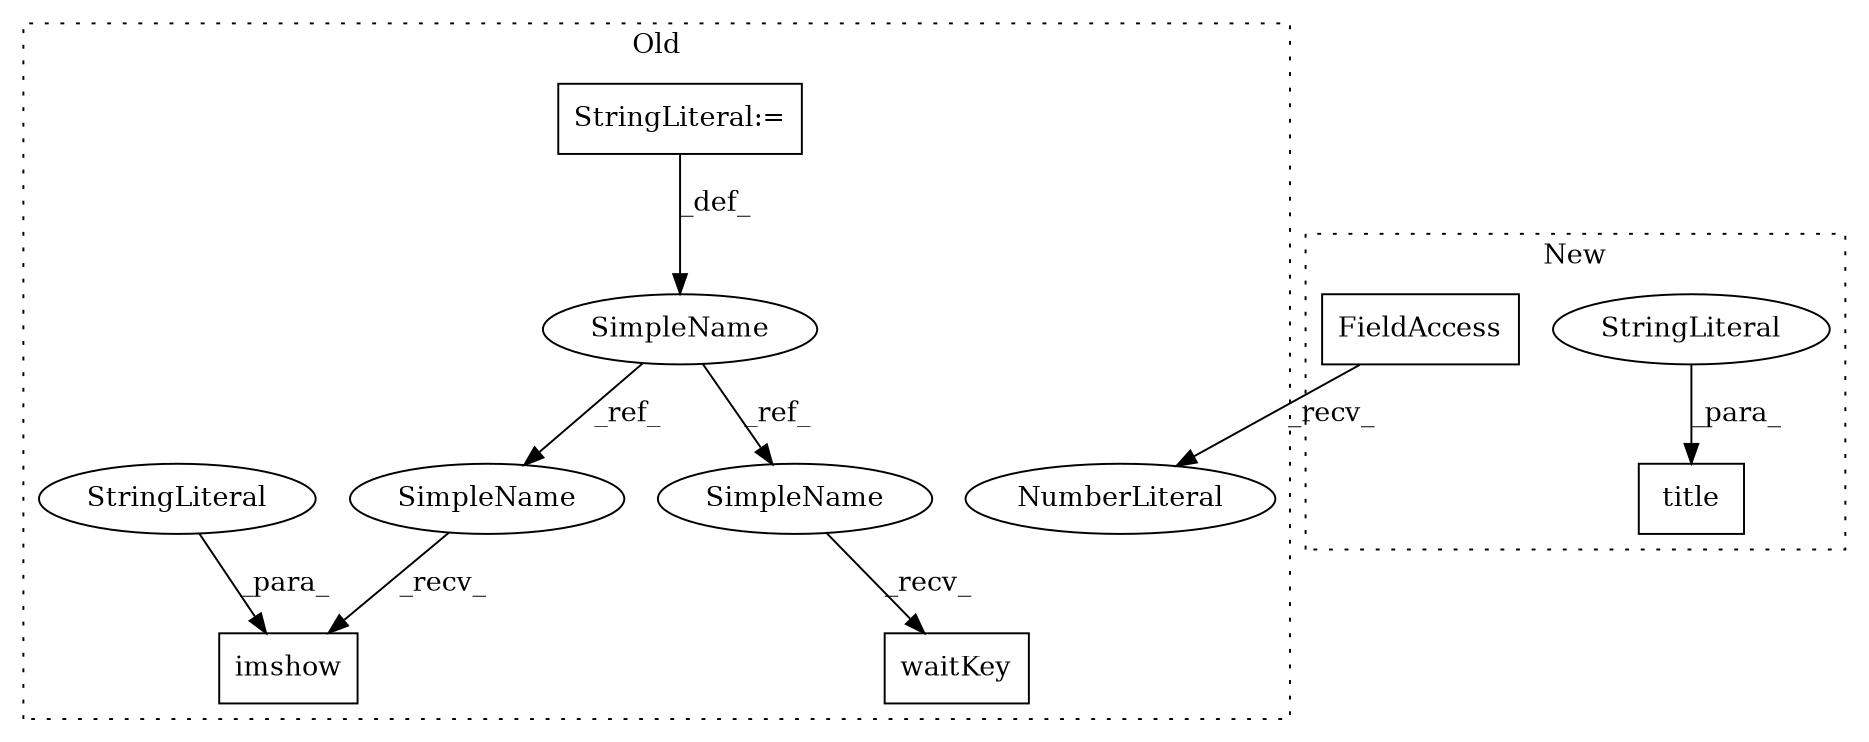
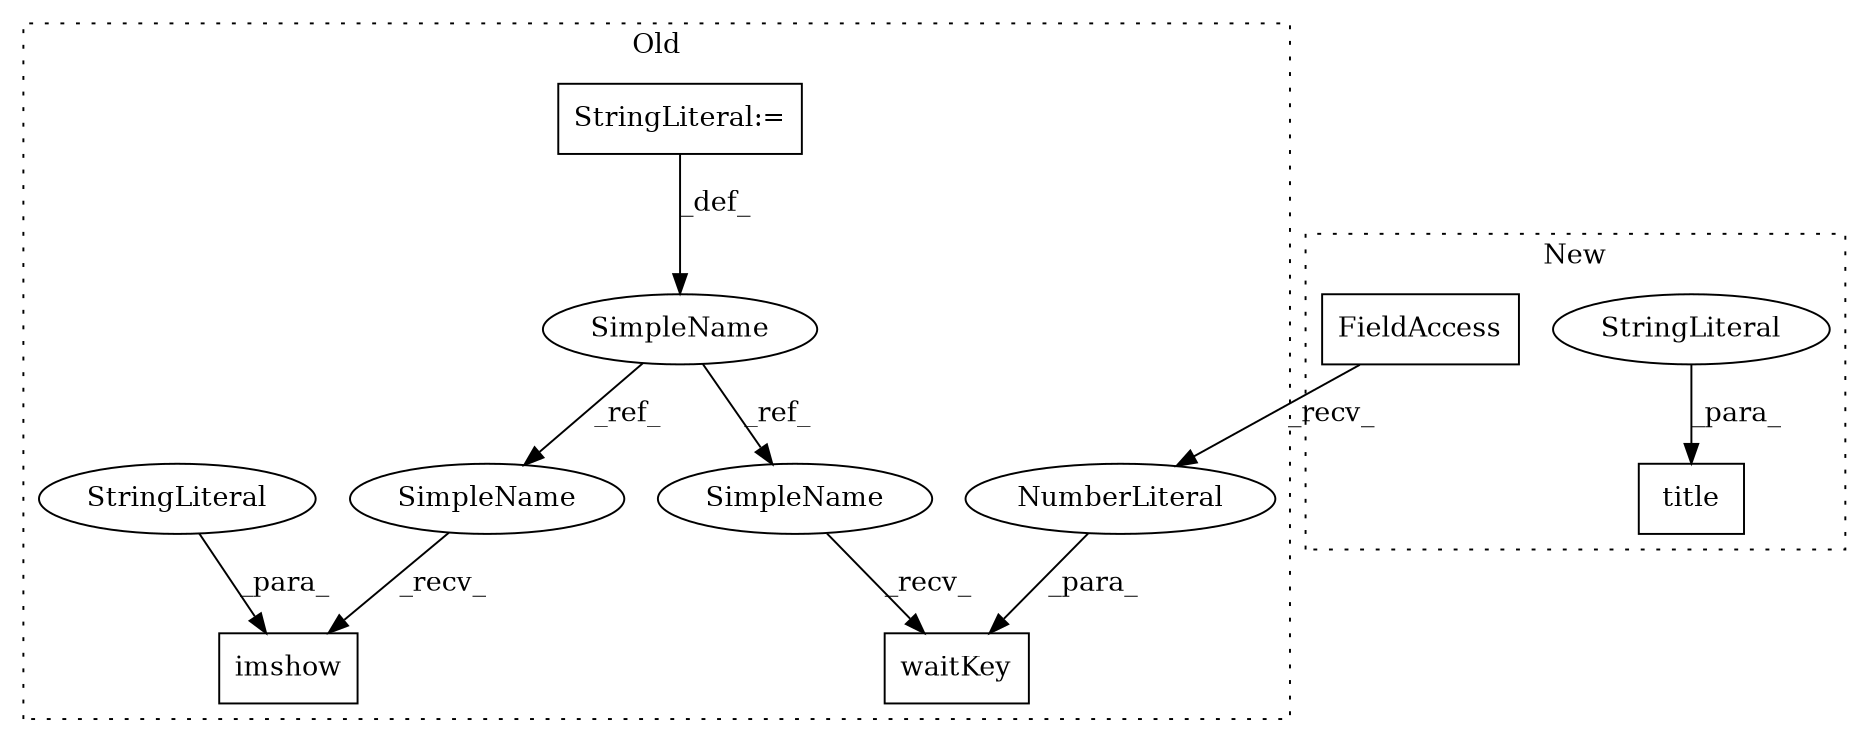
none -> (1046, 576)
